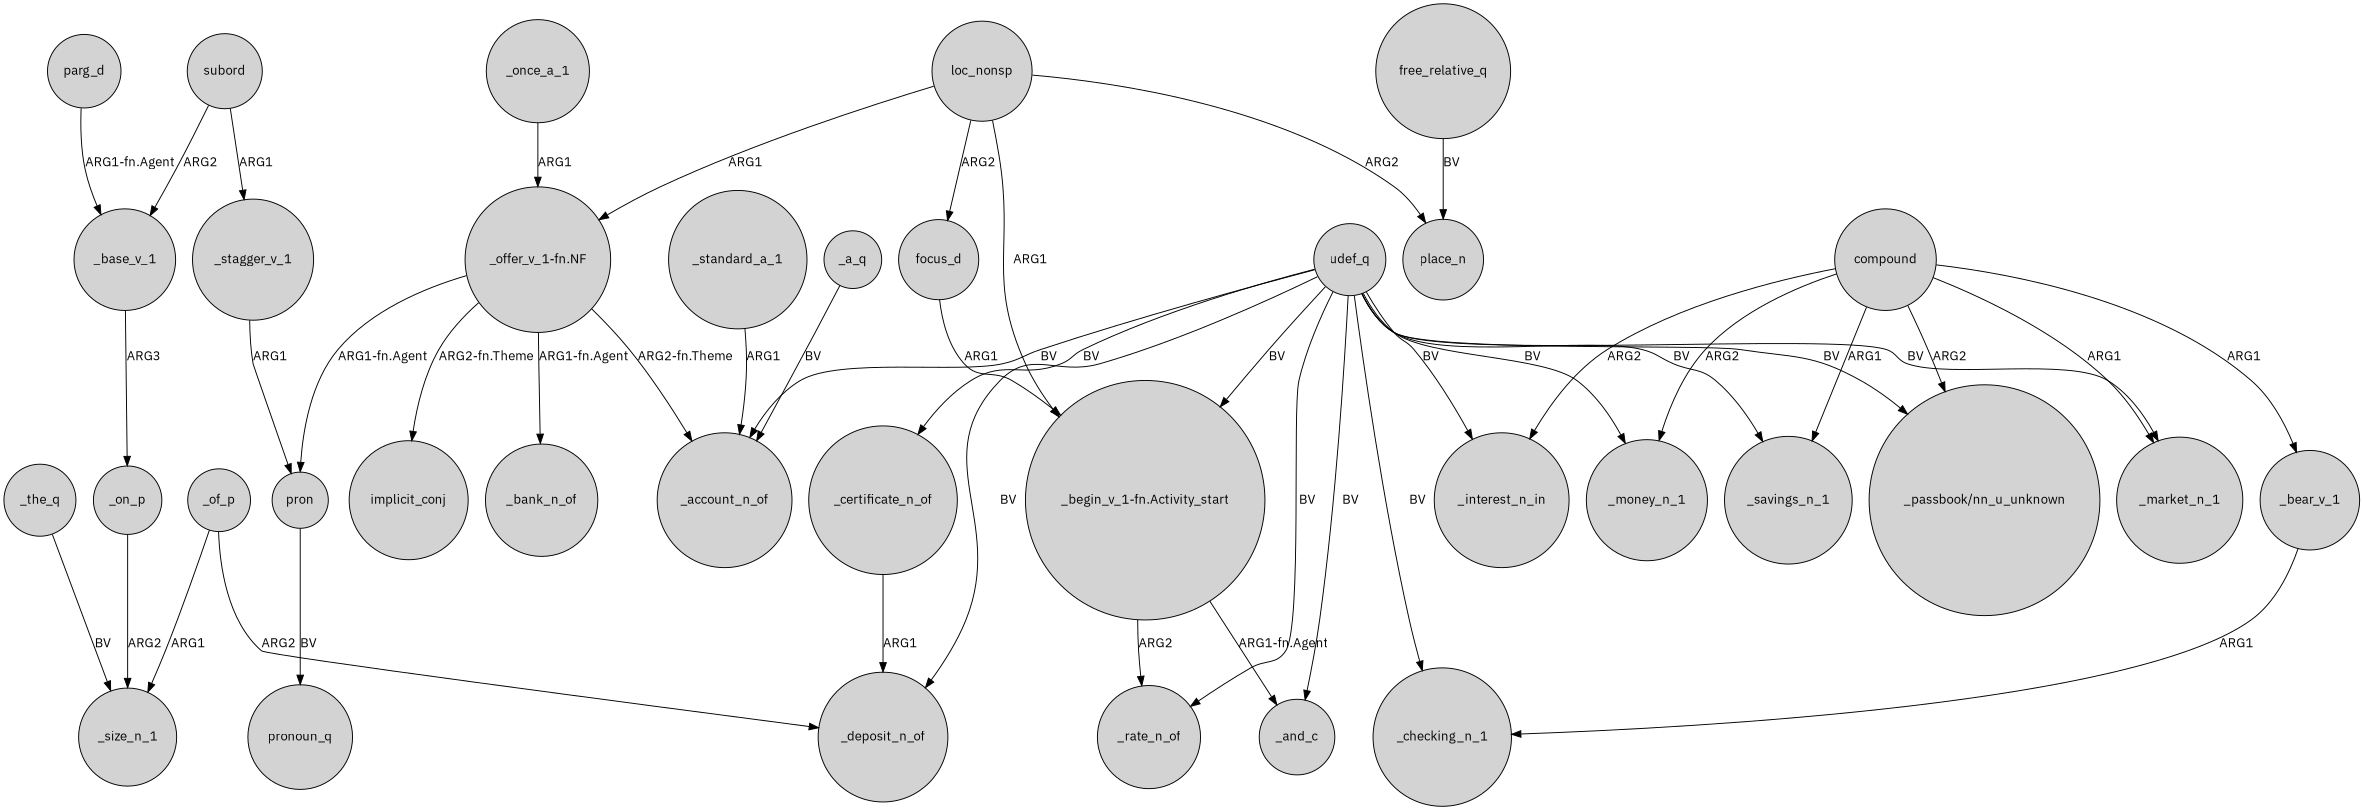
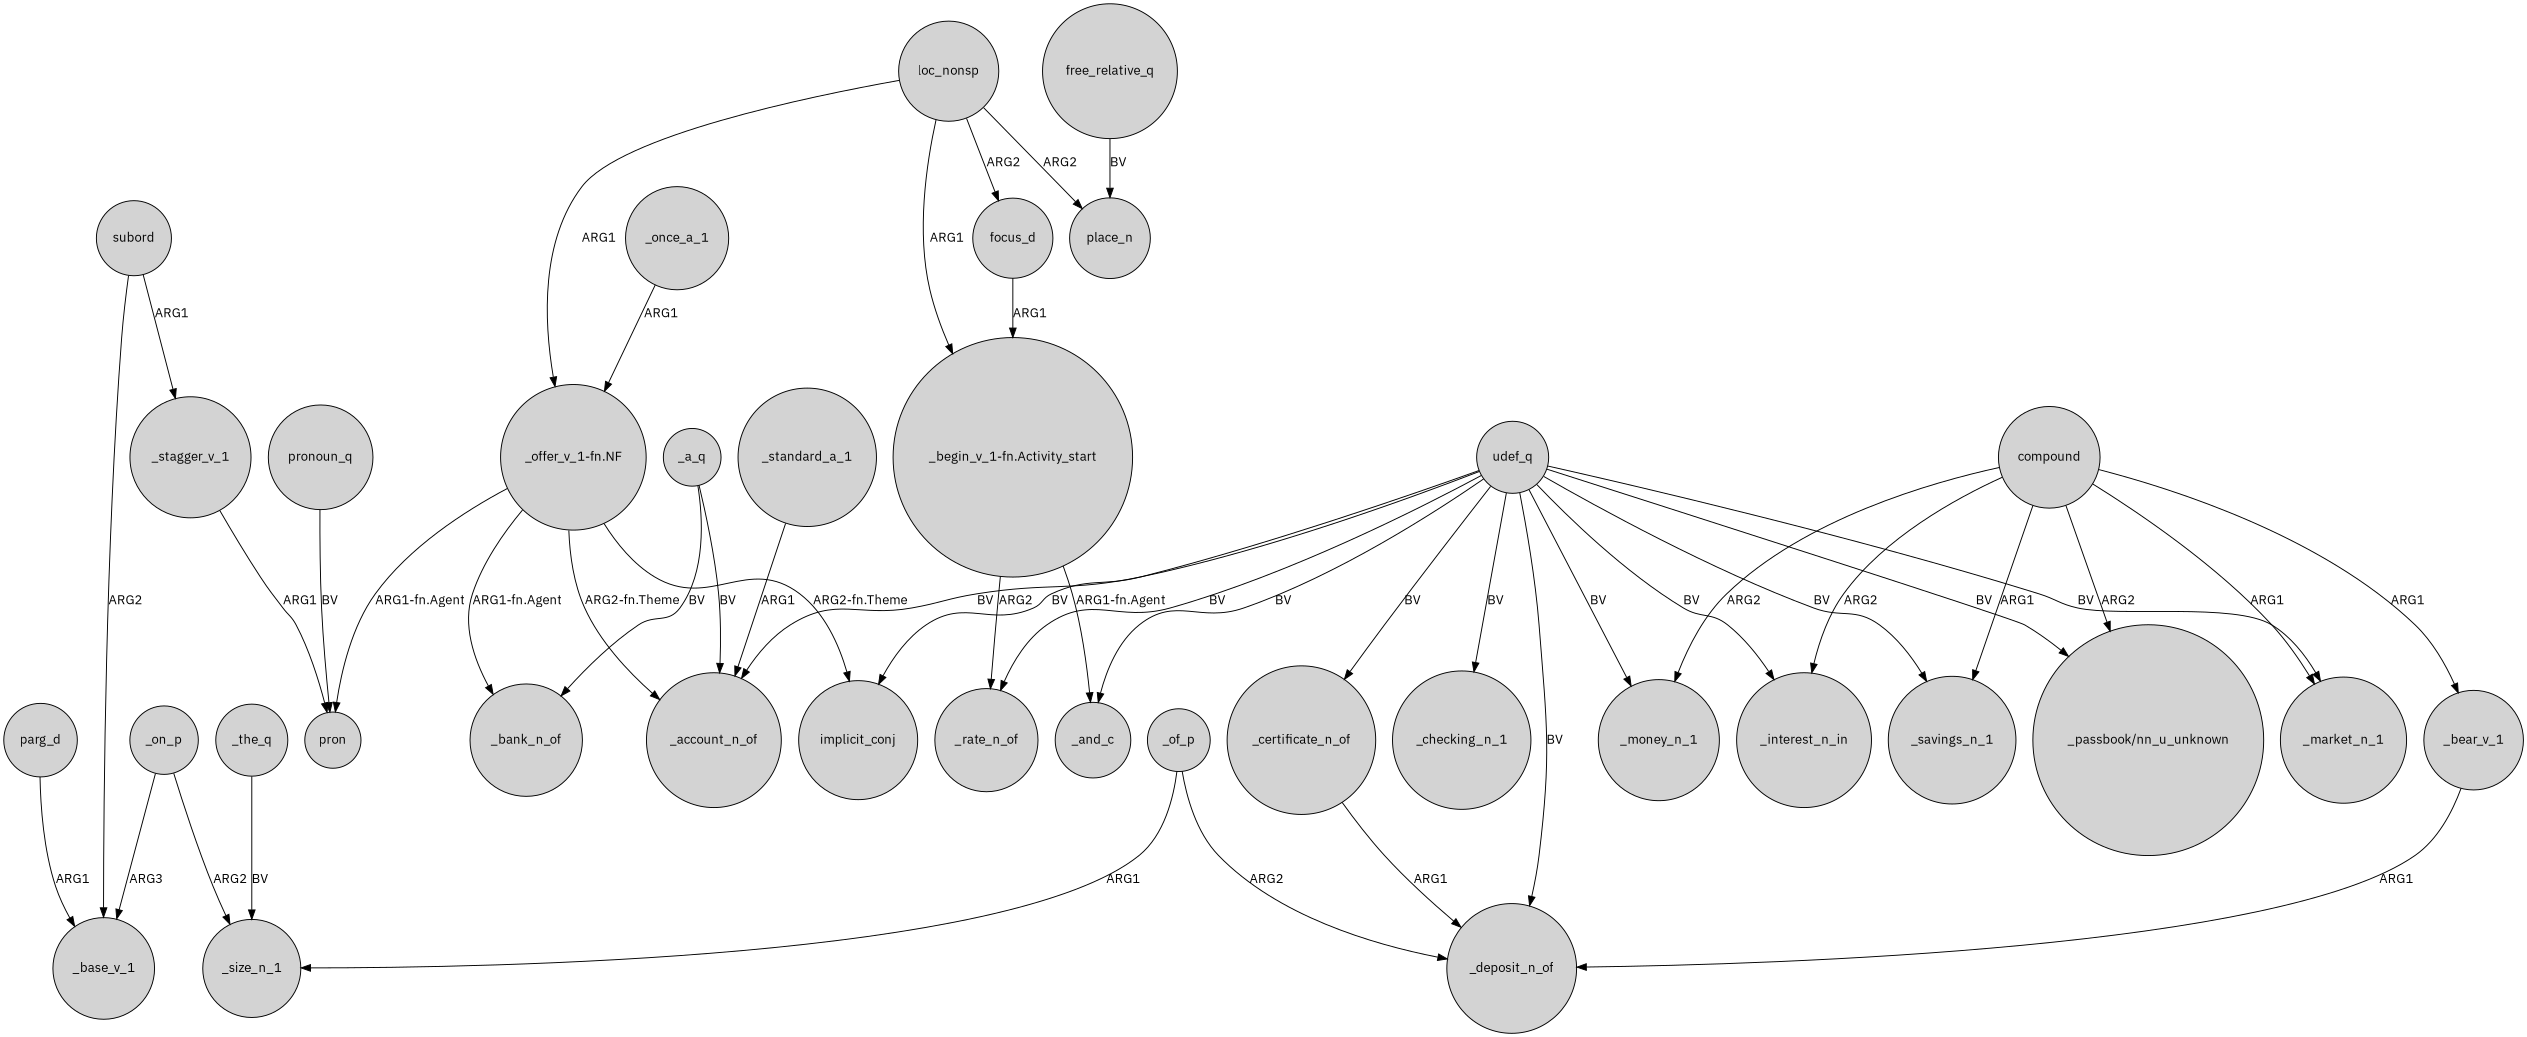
(130, 163) -> (73, 879)
(1275, 342) -> (1046, 598)
(126, 383) -> (137, 842)
(300, 602) -> (322, 606)
none -> (675, 613)
(1935, 702) -> (2048, 942)
